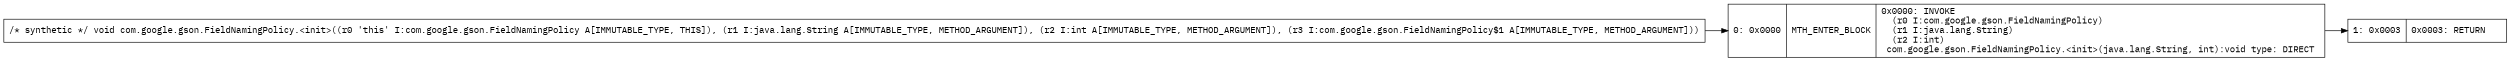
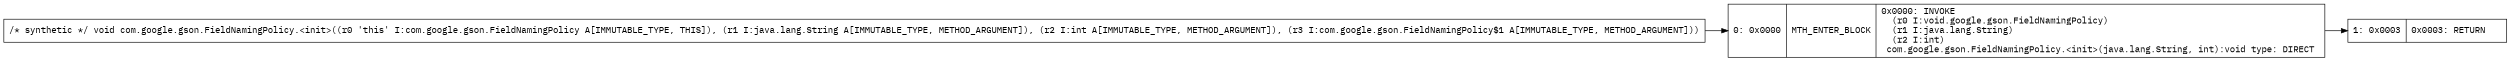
(1992, 21) -> (1995, 21)
